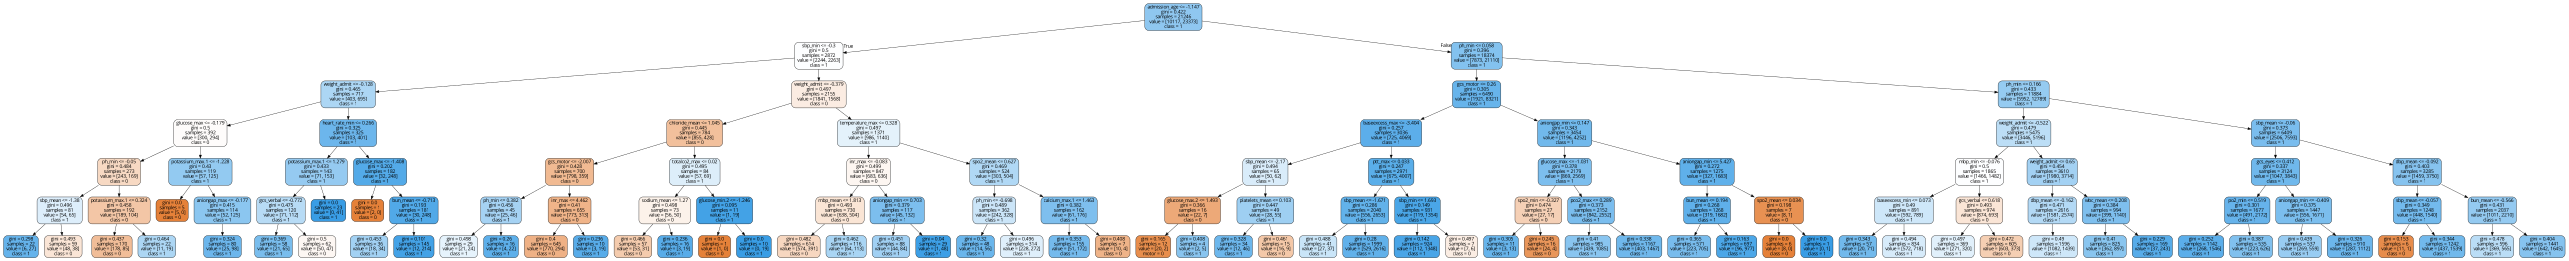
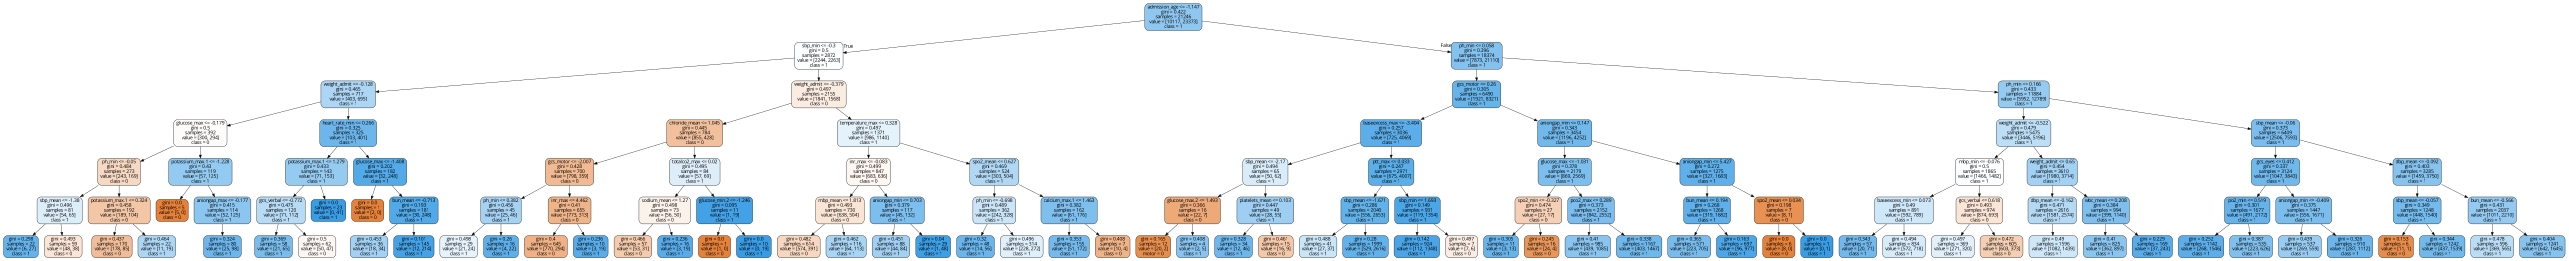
(2542, 247) -> (2542, 247)
